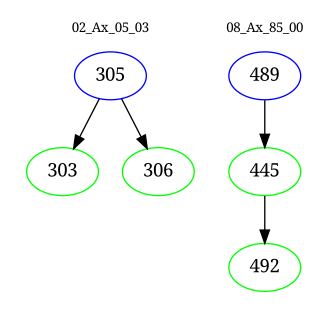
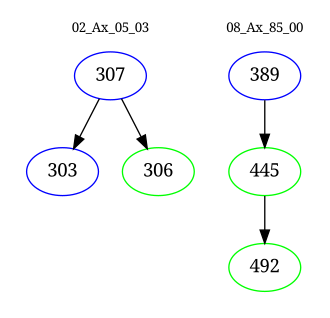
(110, 76) -> (110, 76)
(265, 76) -> (265, 76)
(63, 172) -> (63, 172)
